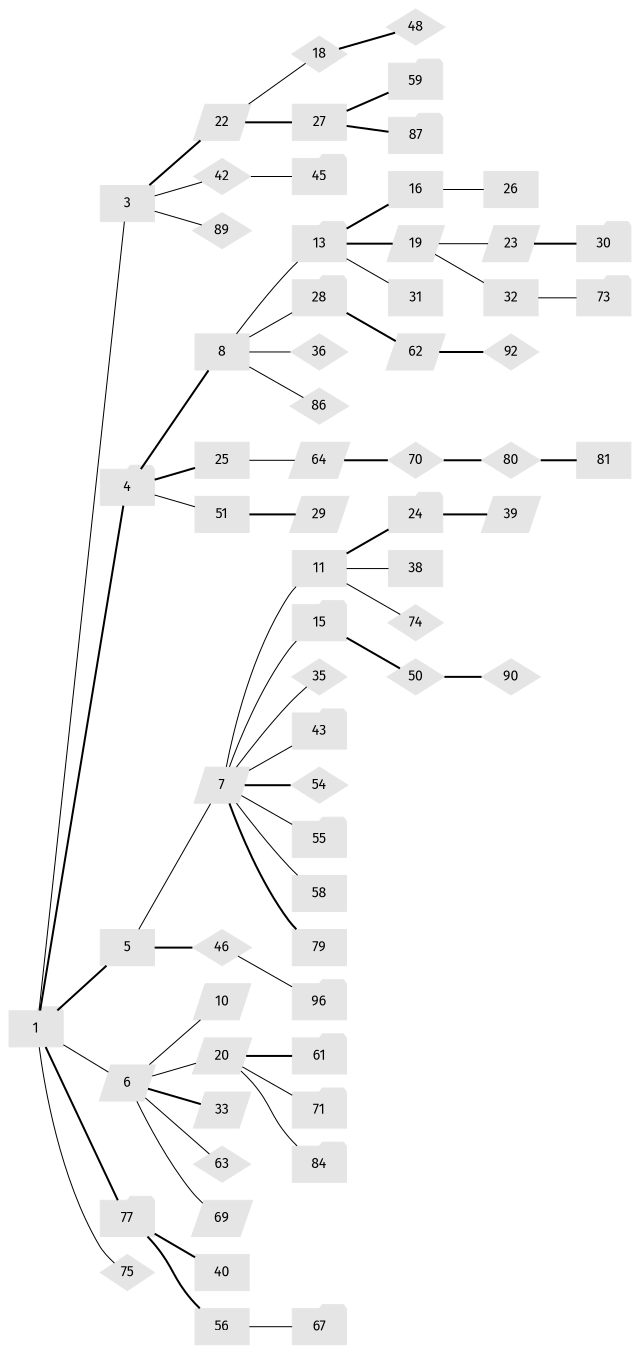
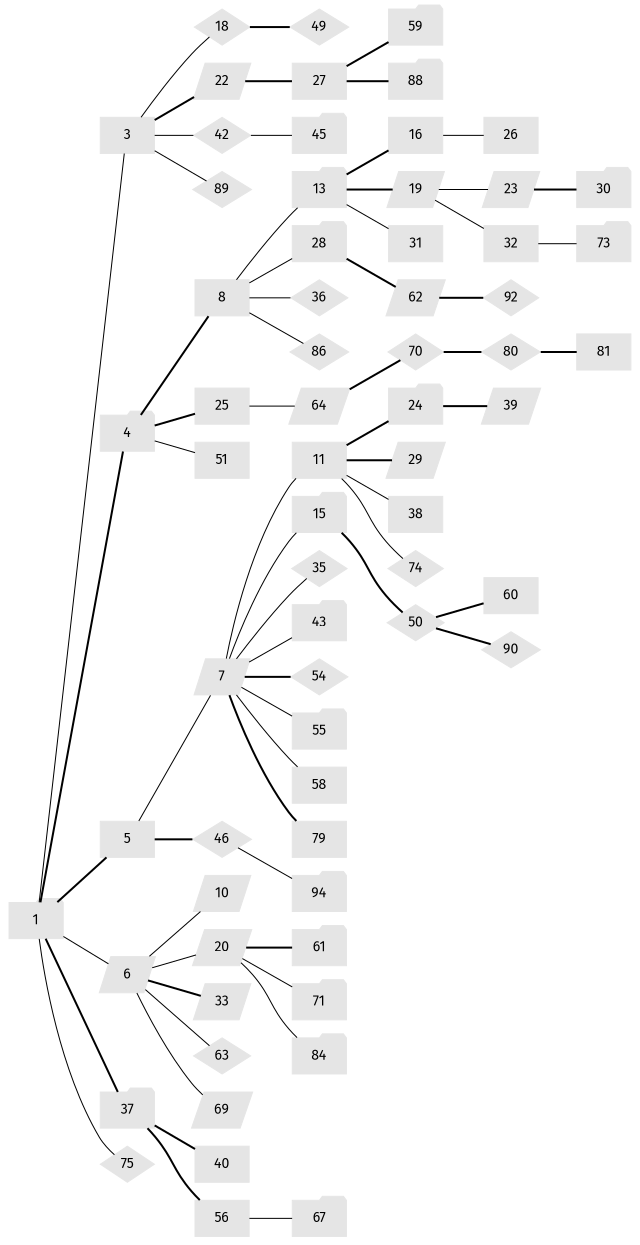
(416, 27) -> (319, 27)
(277, 84) -> (173, 75)
(416, 135) -> (416, 81)
(273, 514) -> (369, 460)
none -> (511, 596)
(319, 1002) -> (319, 893)
(127, 1218) -> (127, 1110)
